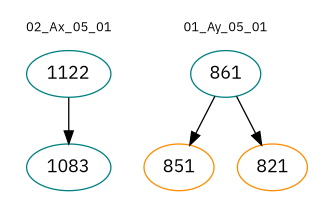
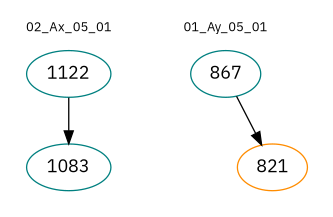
(226, 74) -> (226, 74)
(179, 167) -> none
